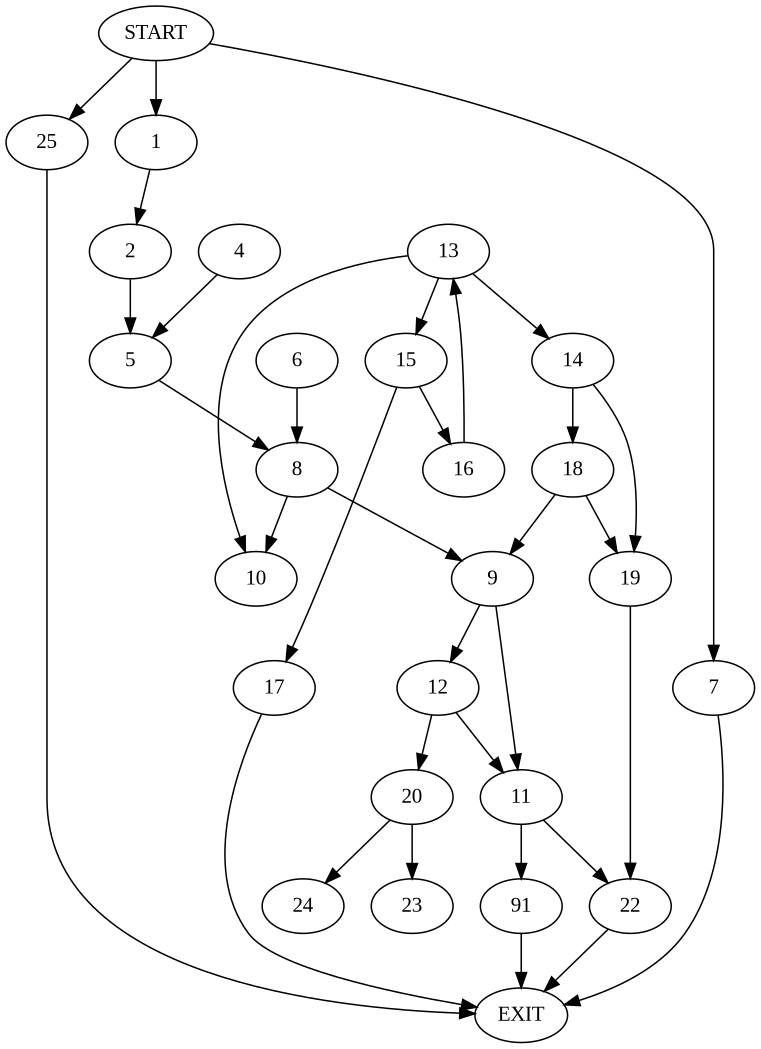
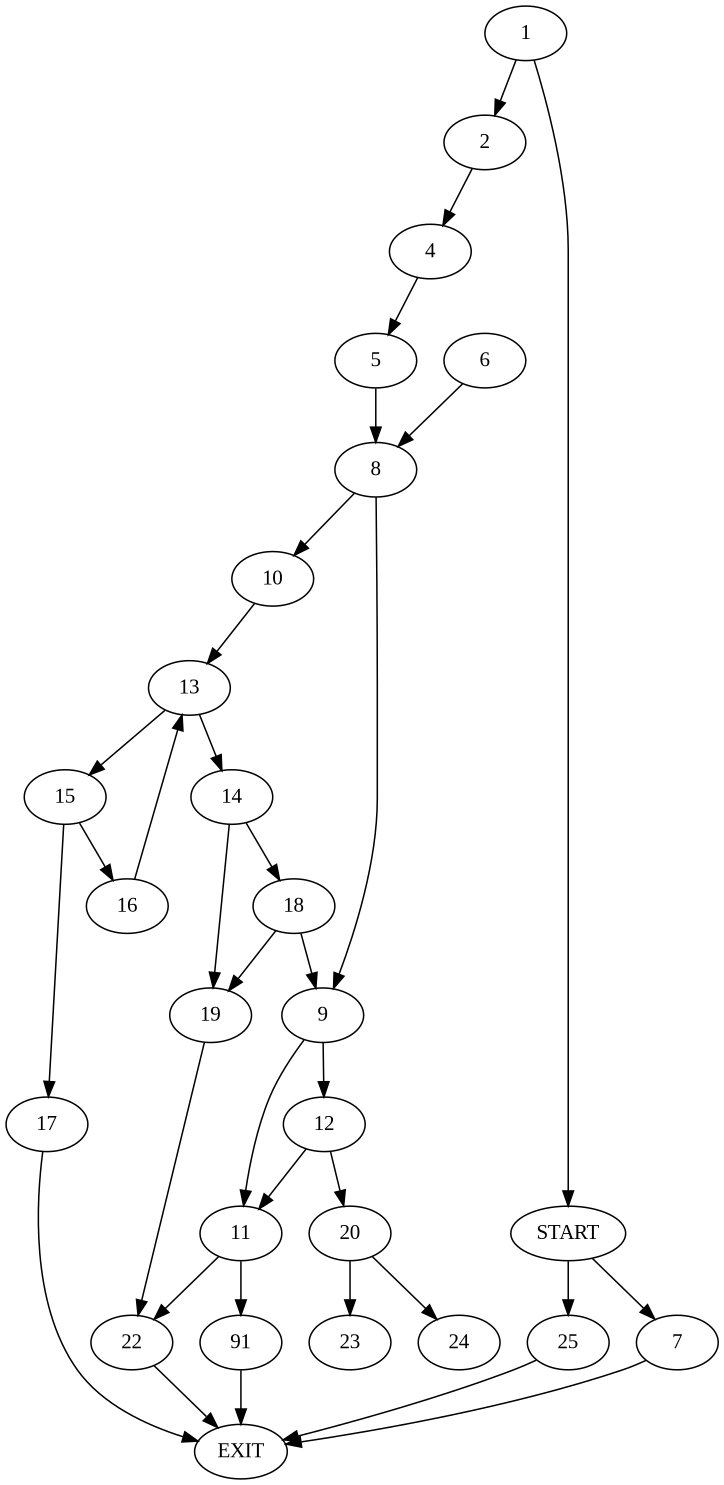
(156, 80) -> (568, 624)
(130, 299) -> (461, 190)
(237, 343) -> (236, 627)
